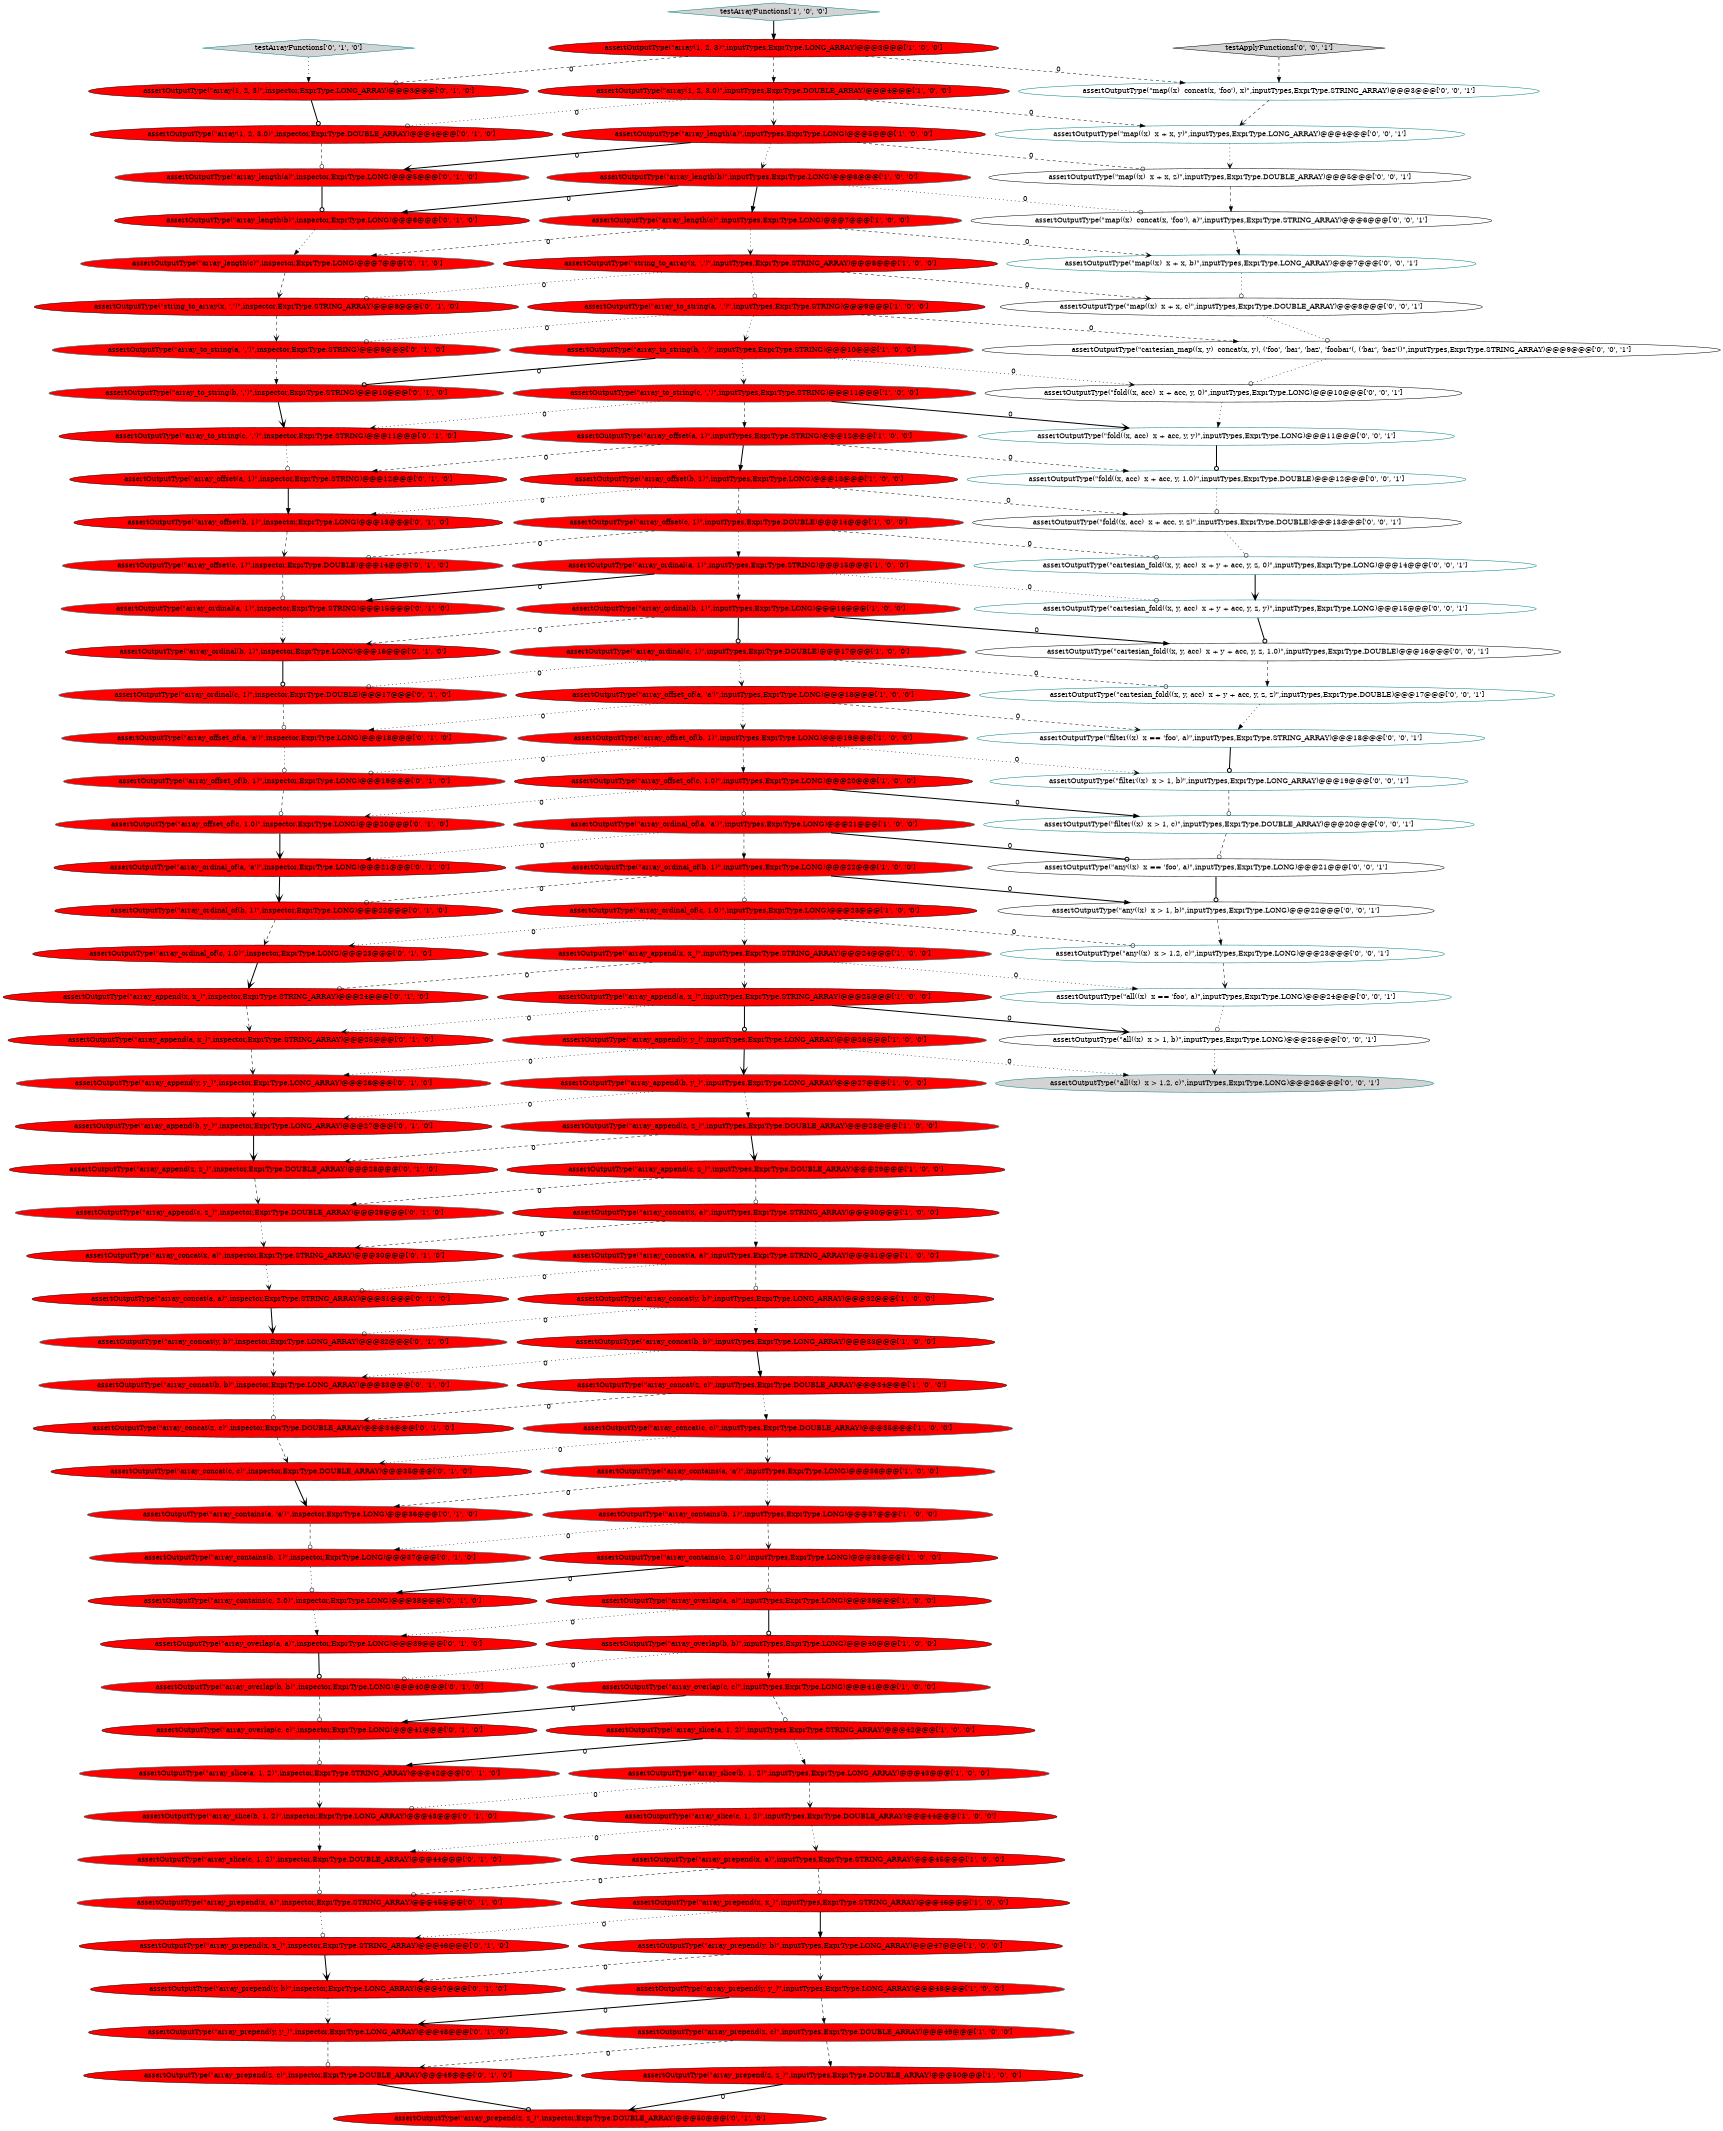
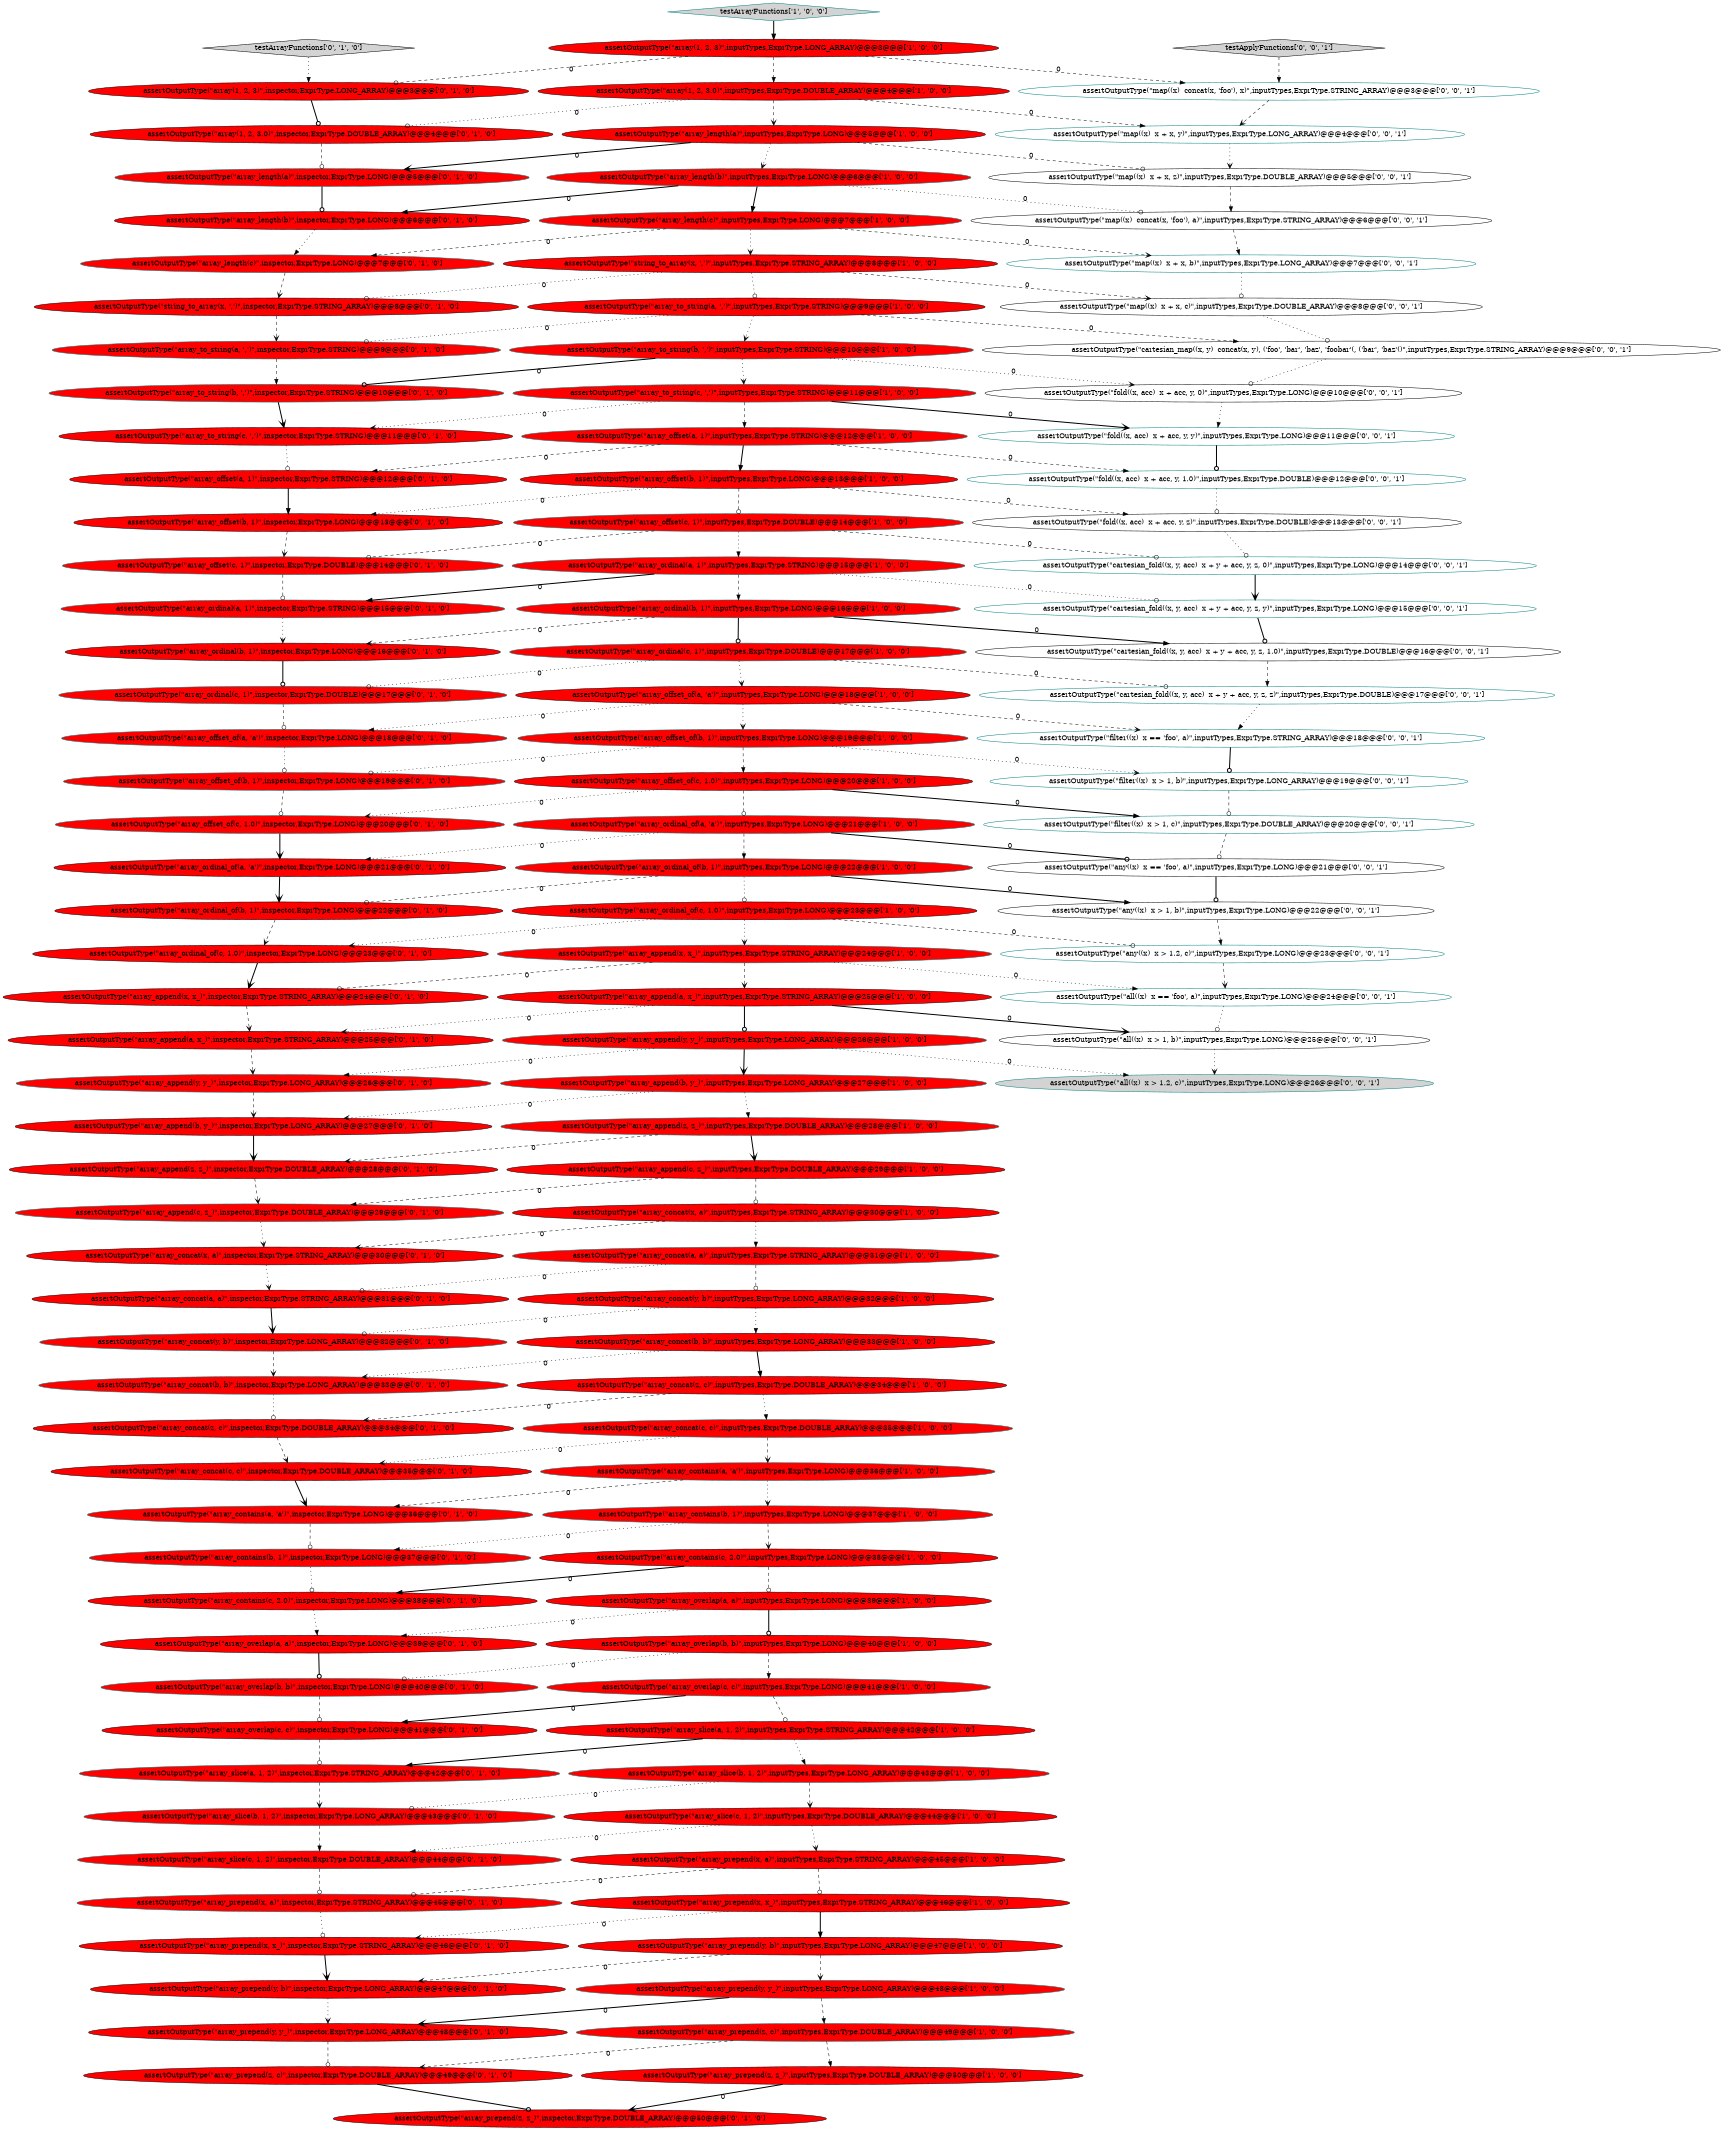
(309, 48) -> (309, 48)
